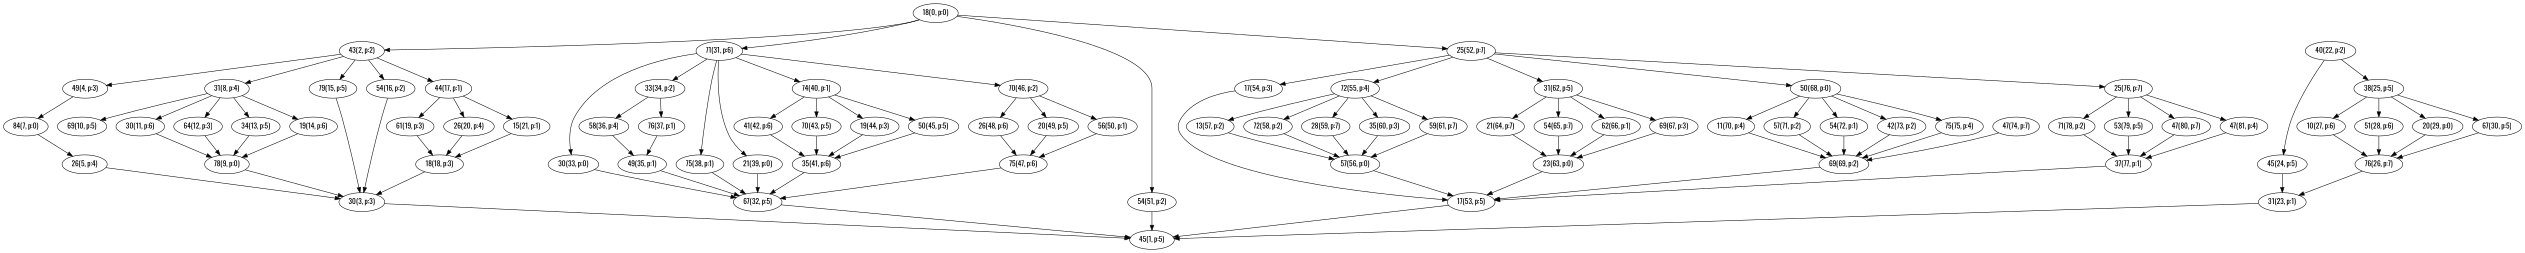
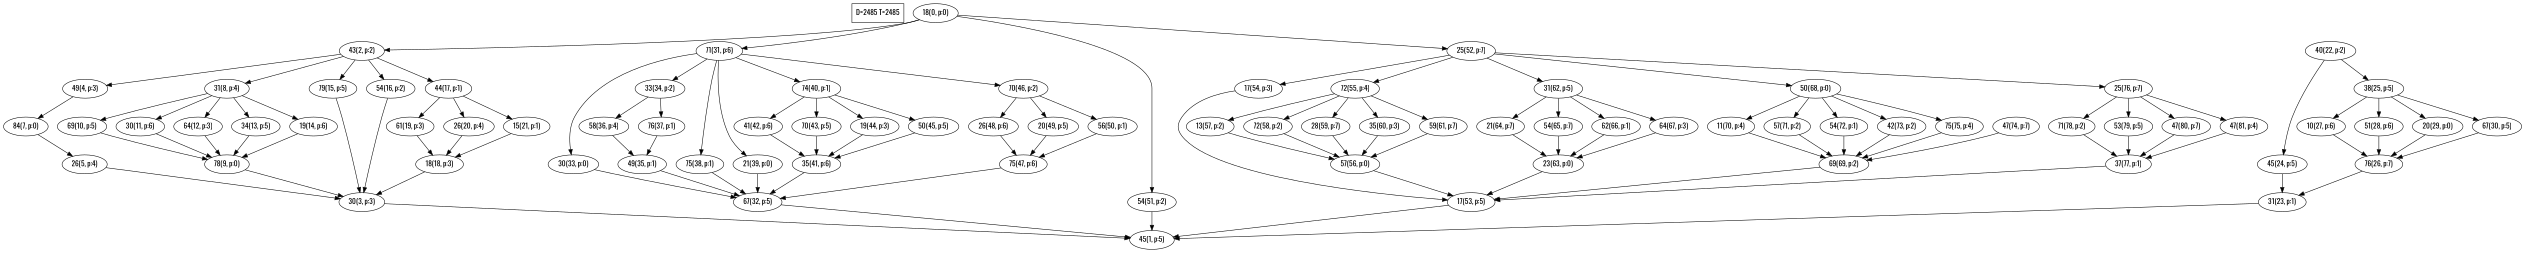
none -> (878, 13)
(1674, 127) -> (1674, 127)
none -> (151, 146)
